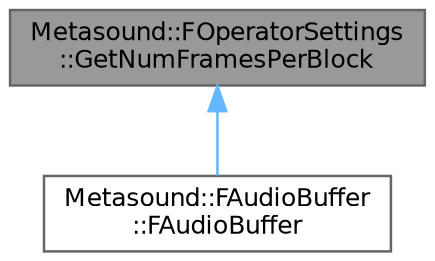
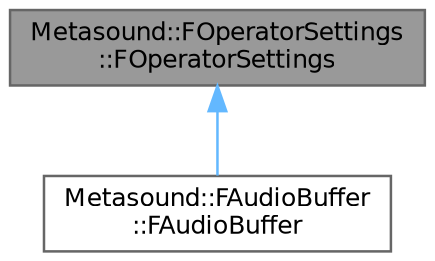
(217, 48) -> (217, 48)
